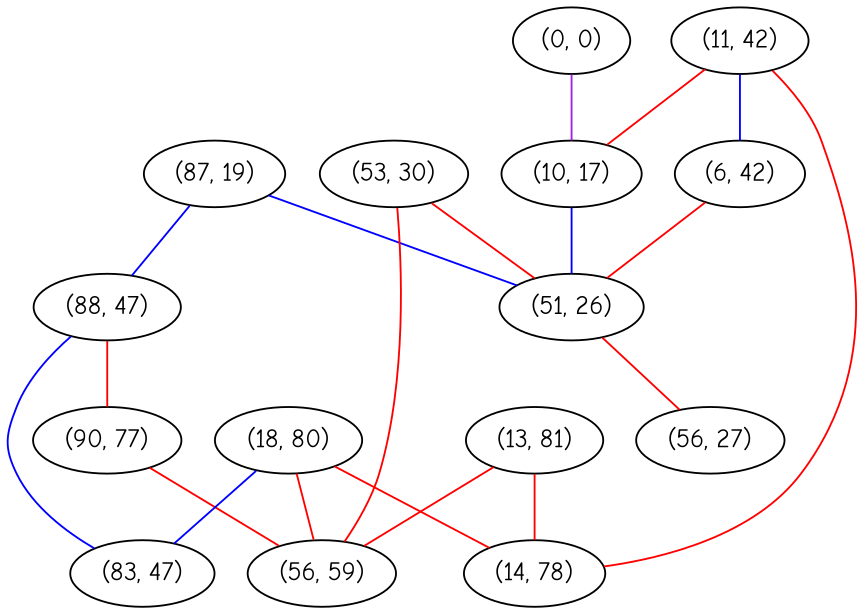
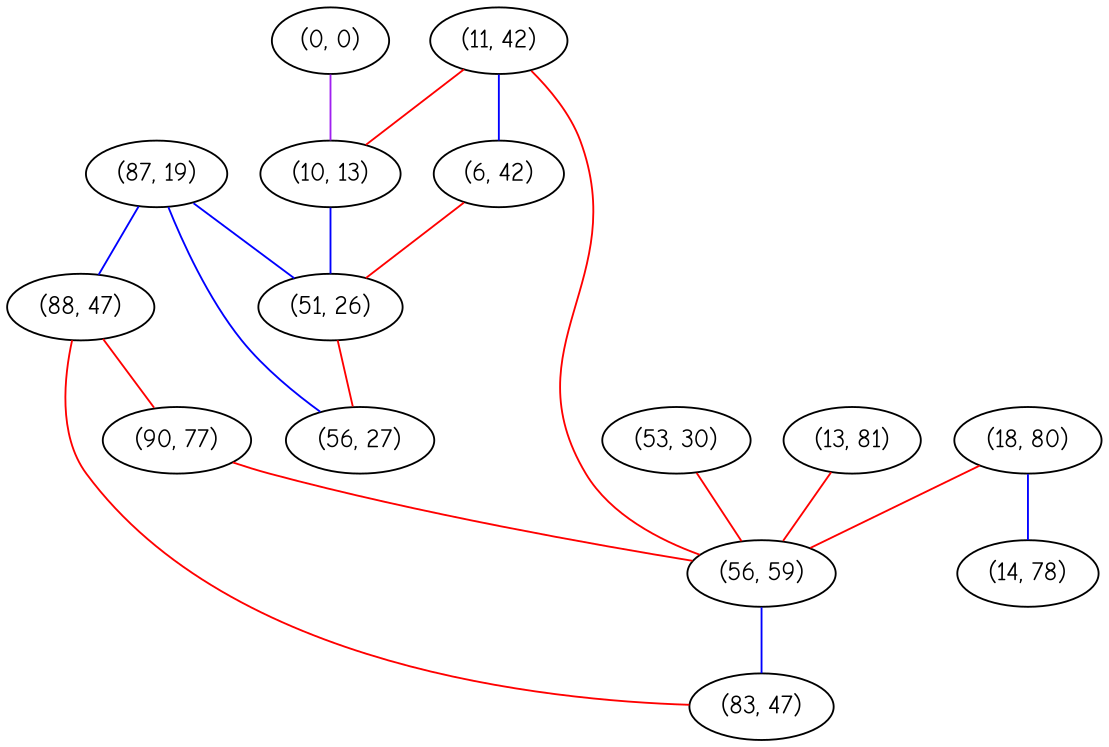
(572, 174) -> (331, 174)
(483, 241) -> none
none -> (228, 322)
(847, 379) -> (568, 336)
(8, 450) -> (297, 628)
(225, 498) -> (762, 640)
(408, 505) -> (1028, 507)
(535, 507) -> none
